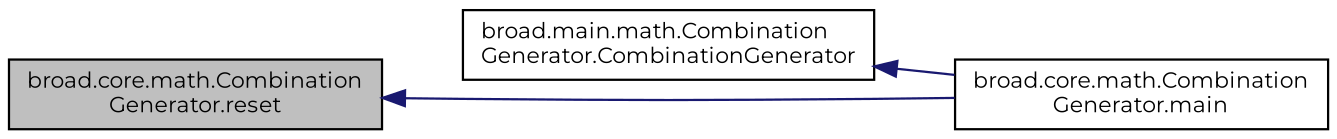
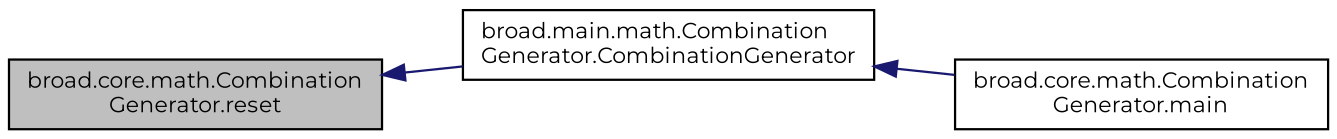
(680, 100) -> (434, 69)
